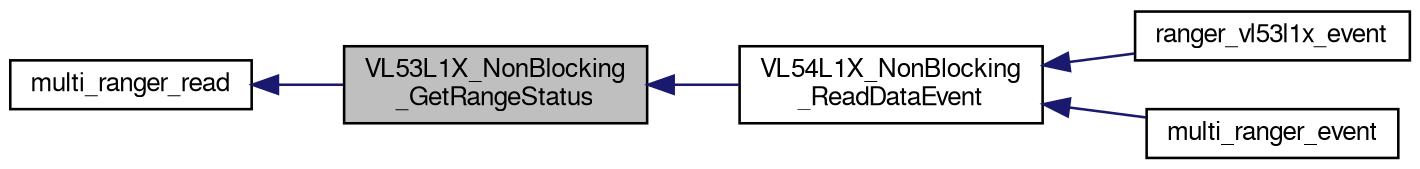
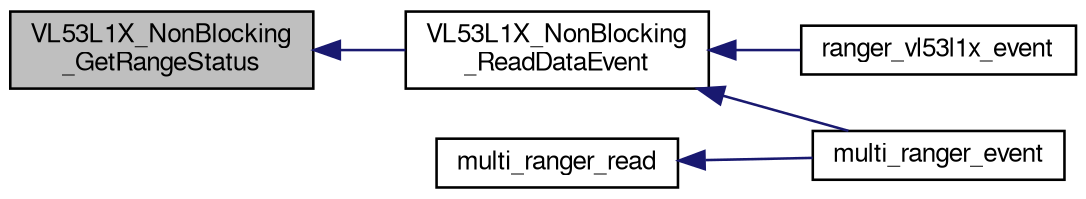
(311, 85) -> (759, 159)
(891, 85) -> (557, 50)
